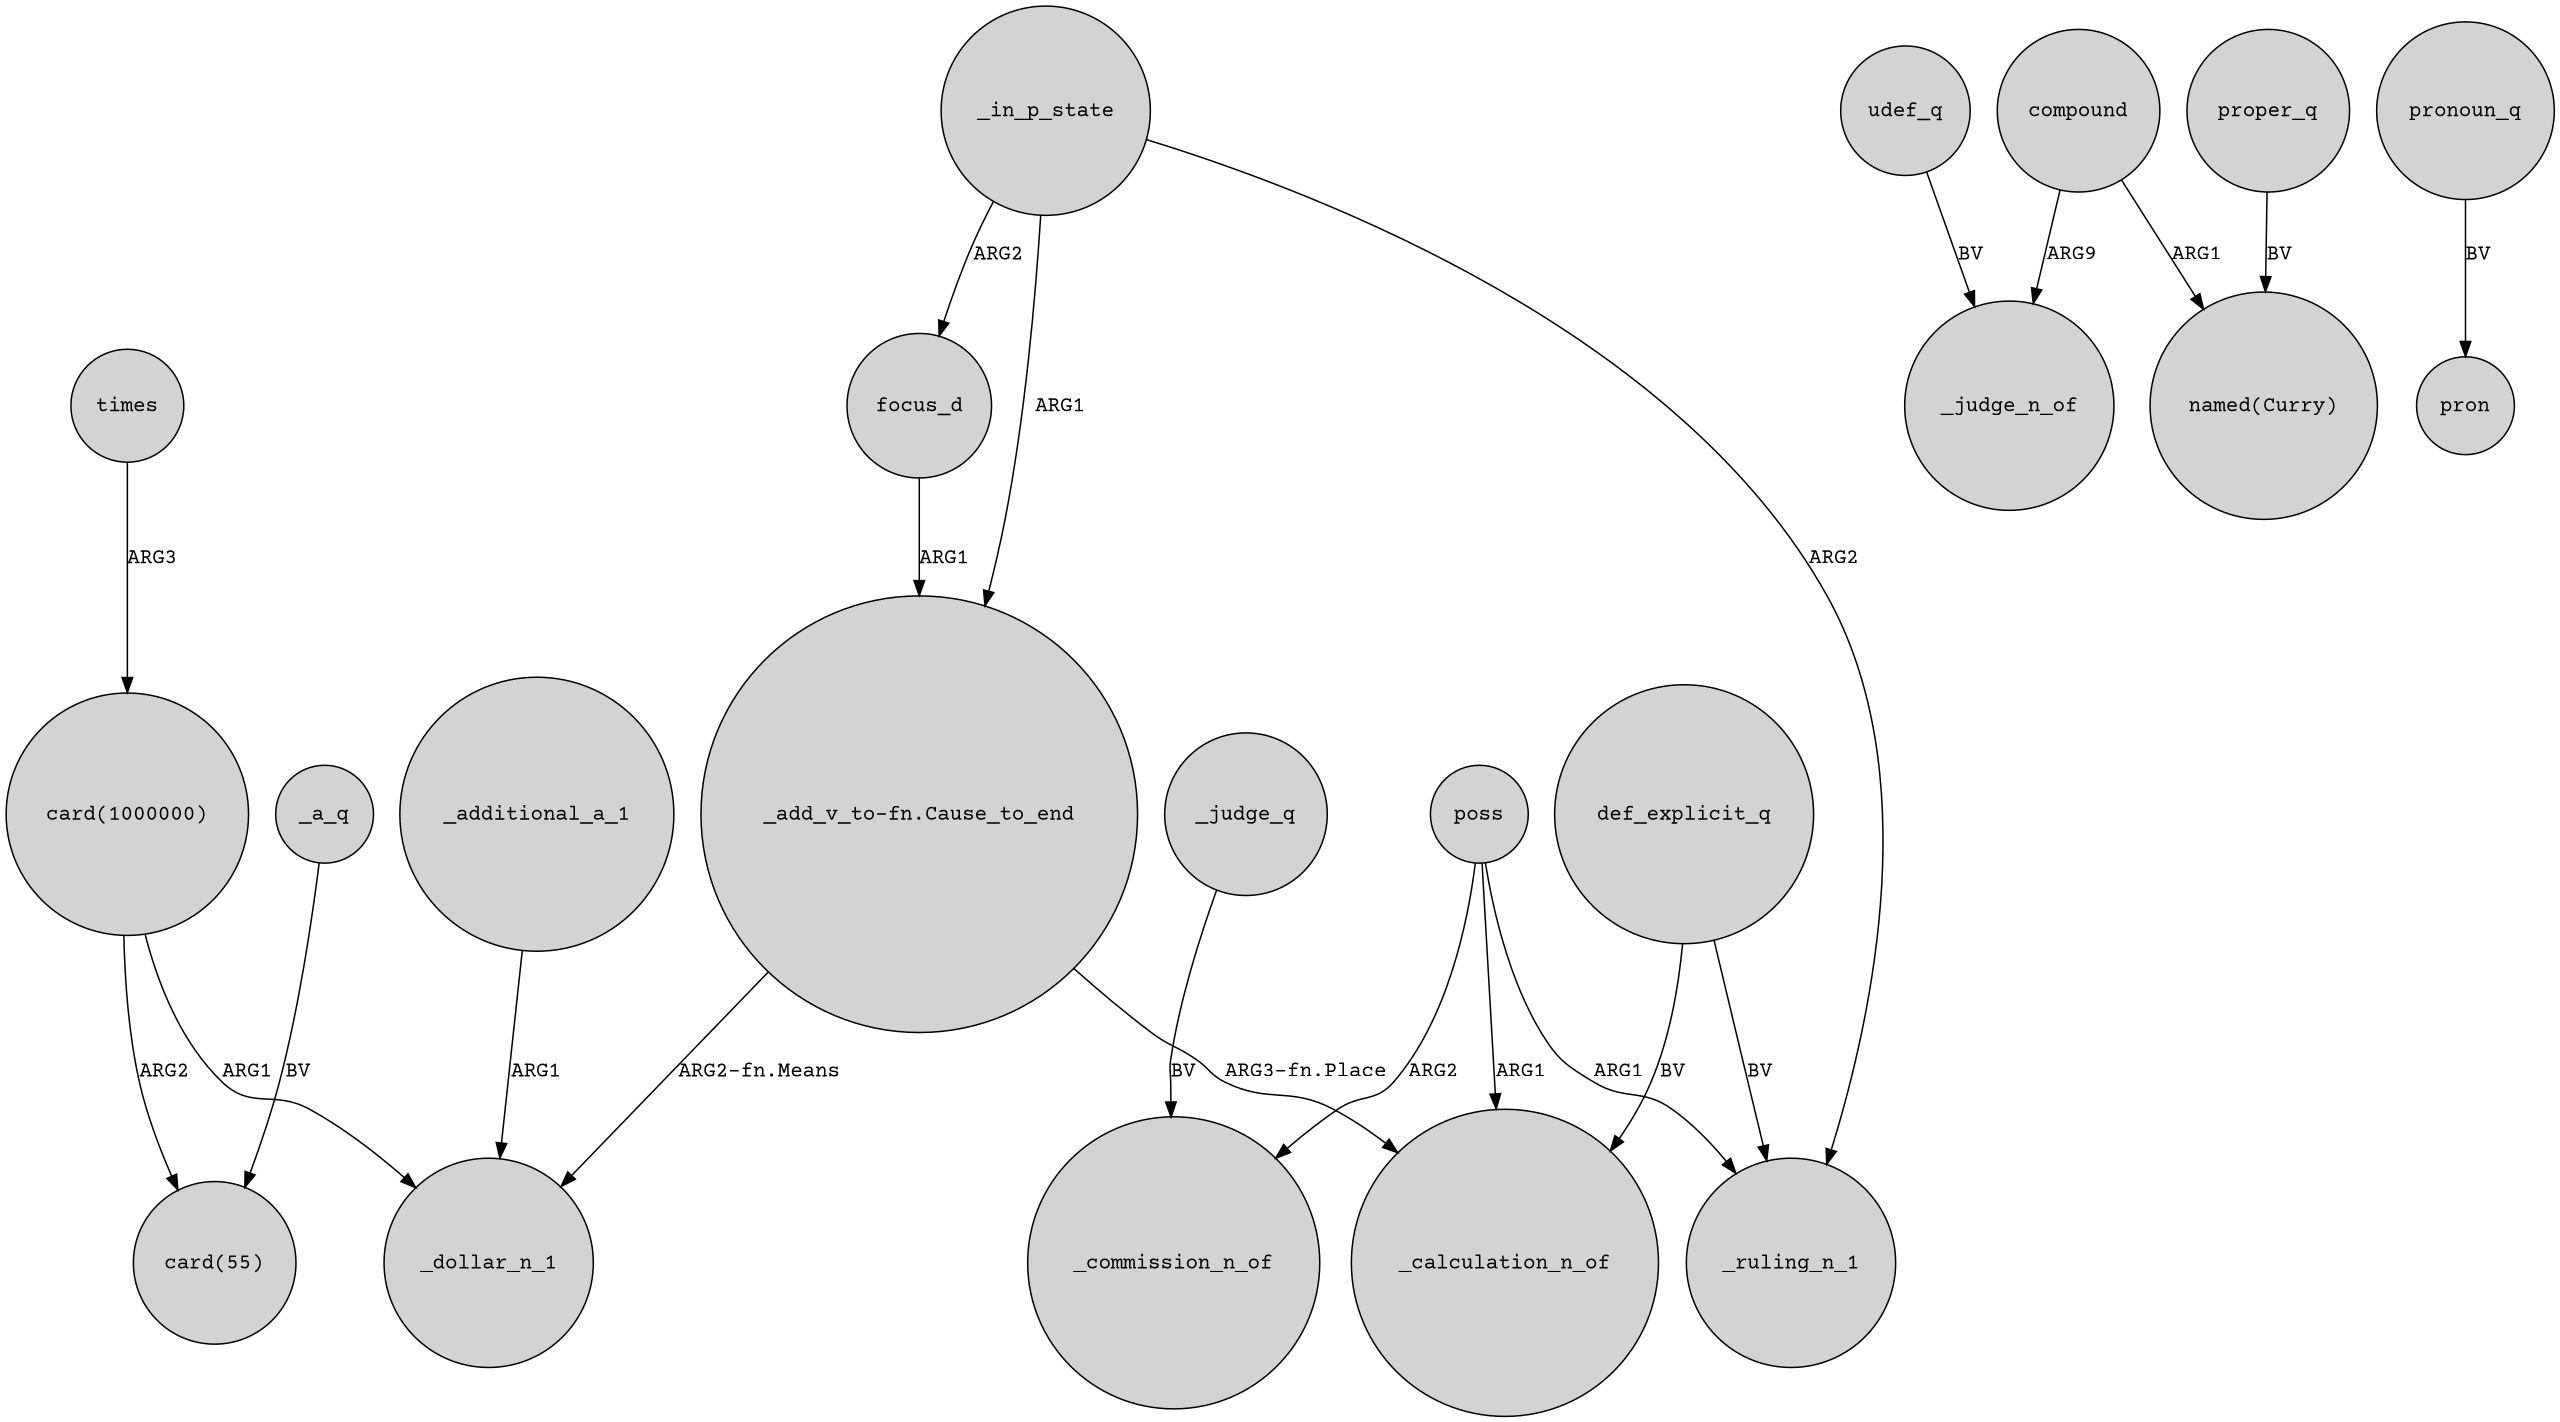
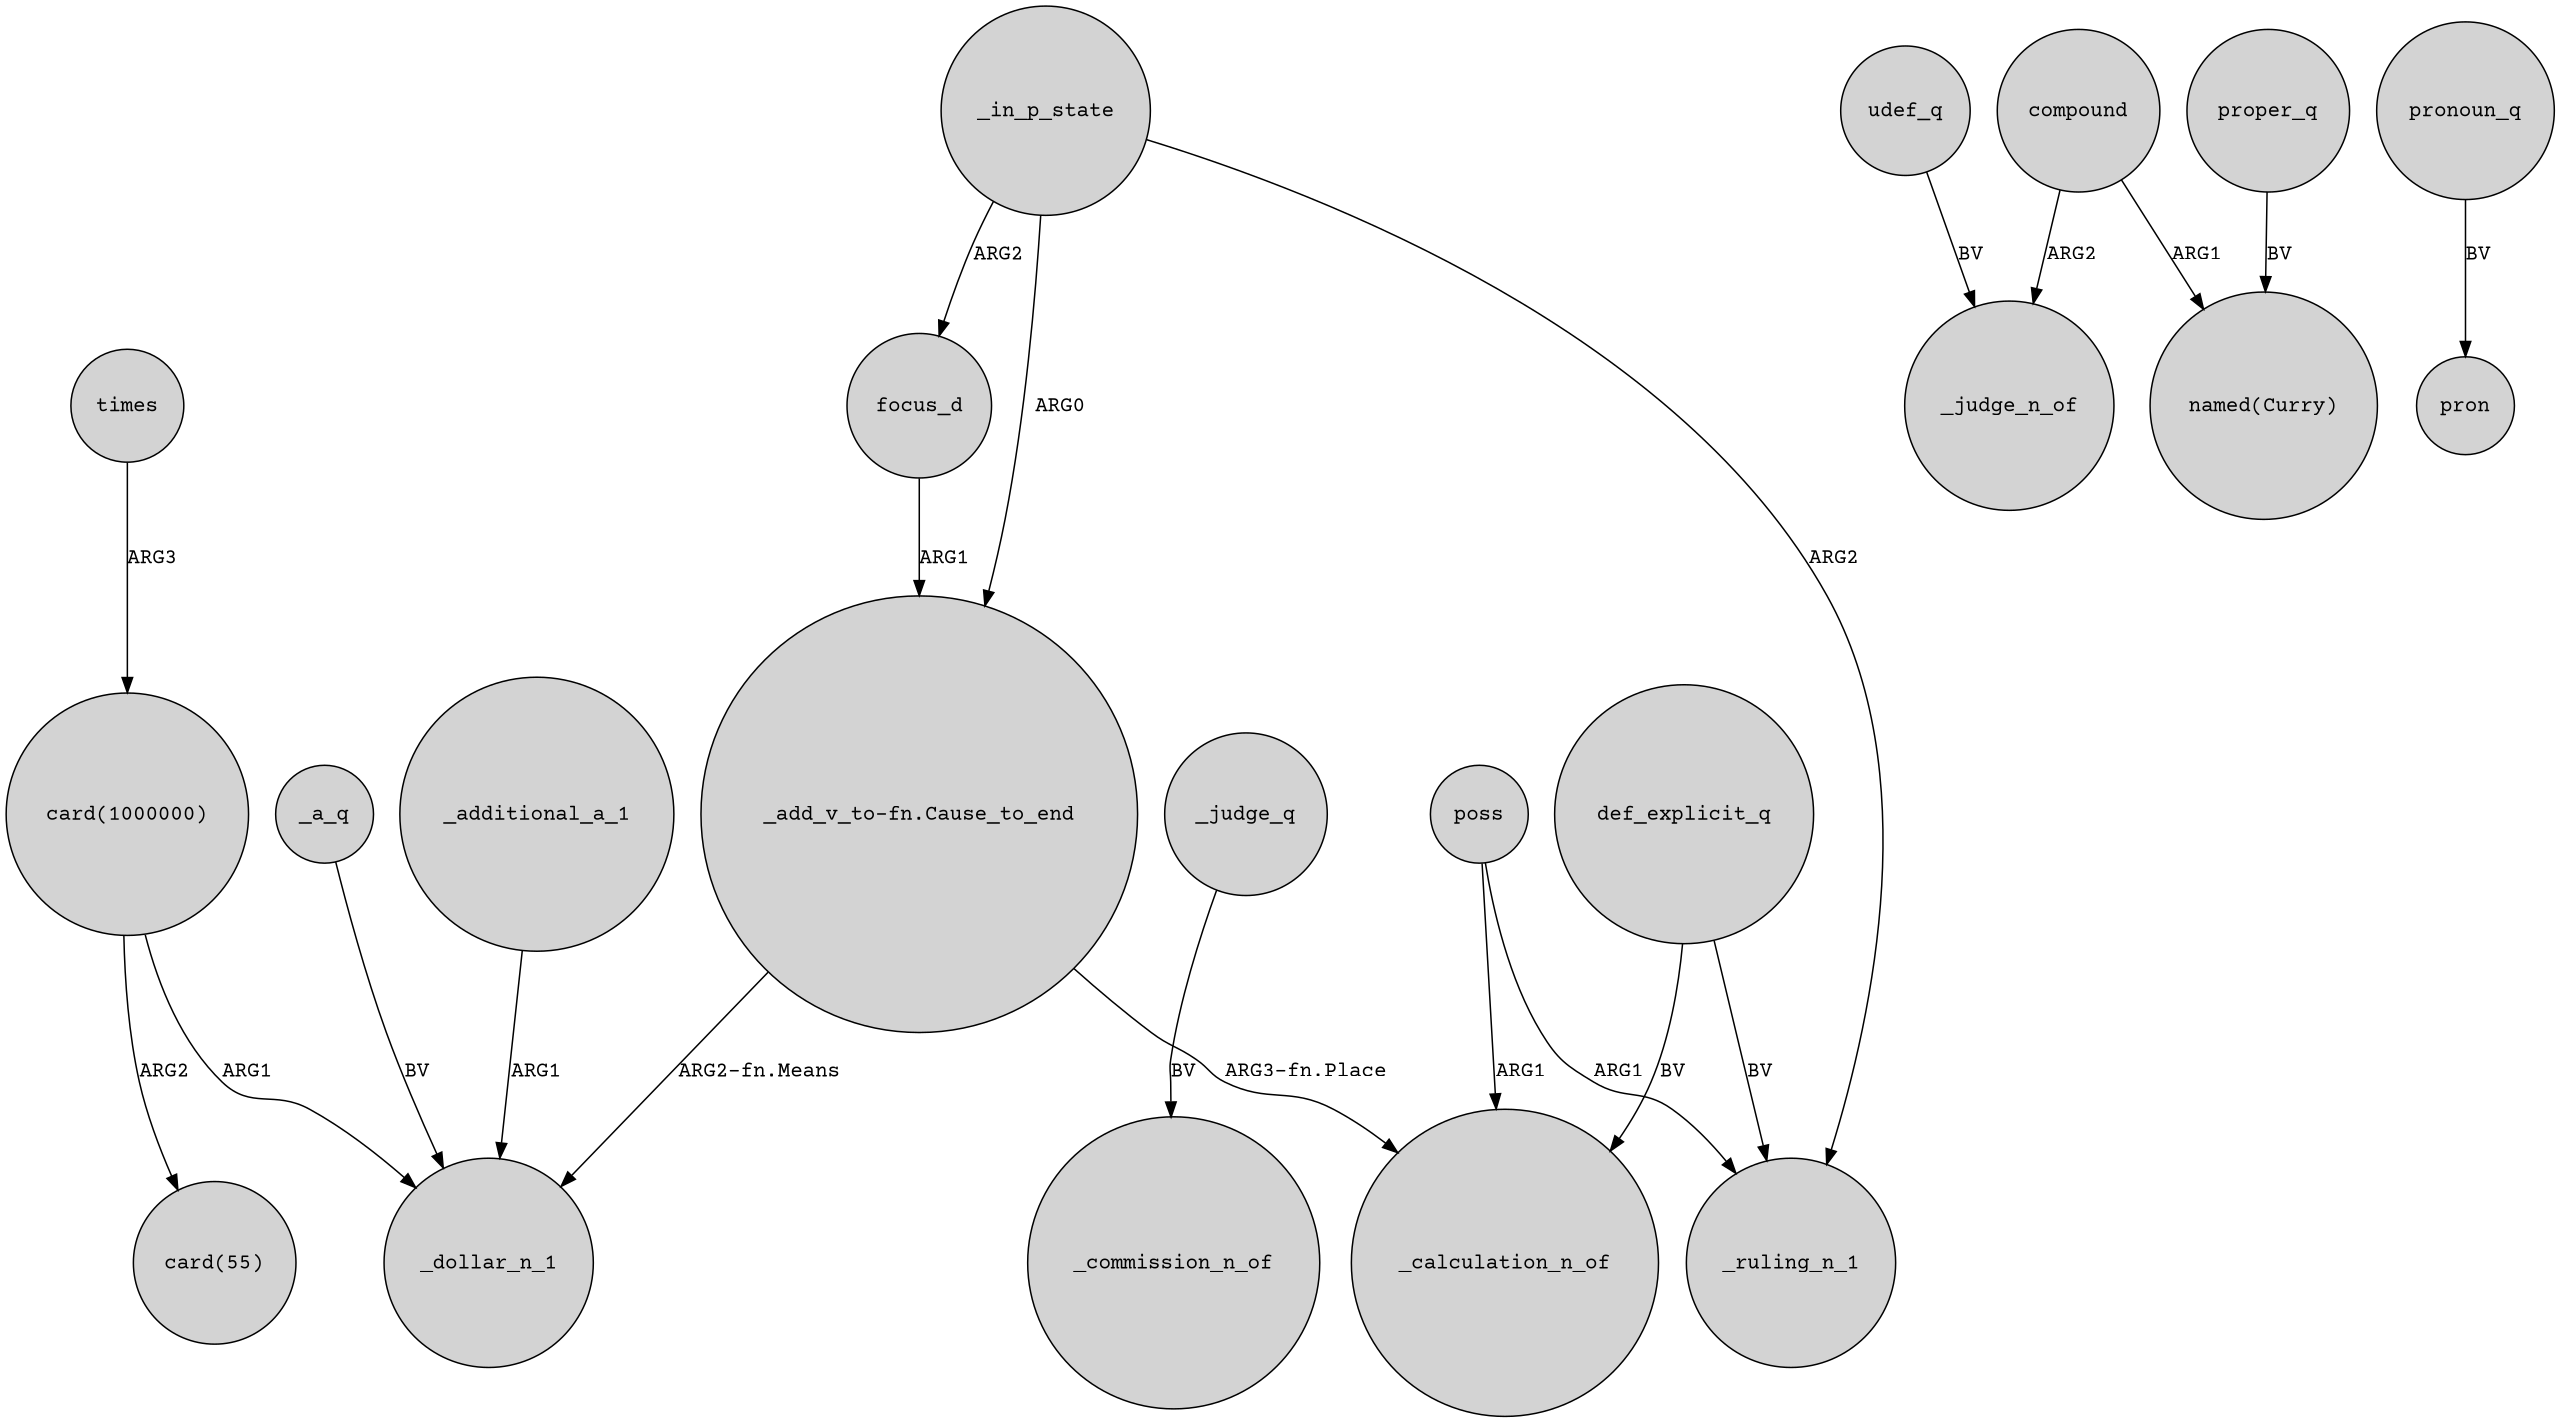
(2073, 254) -> (2073, 254)
(1061, 406) -> (1061, 406)
(294, 1020) -> (379, 1011)
(1424, 1036) -> none
